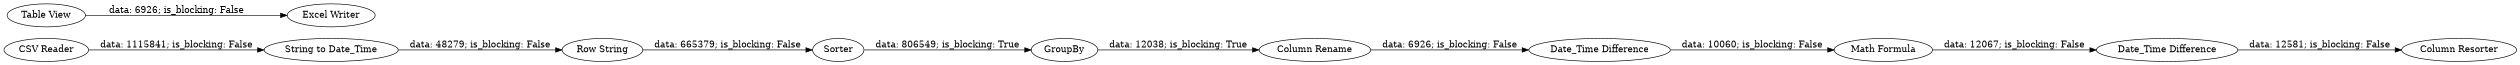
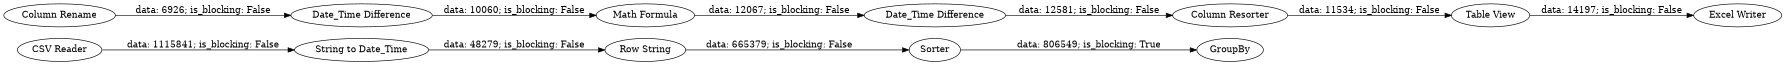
(176, 11) -> (1612, 11)
none -> (1366, 15)
(1175, 50) -> none
